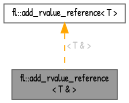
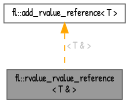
(65, 85) -> (65, 85)
